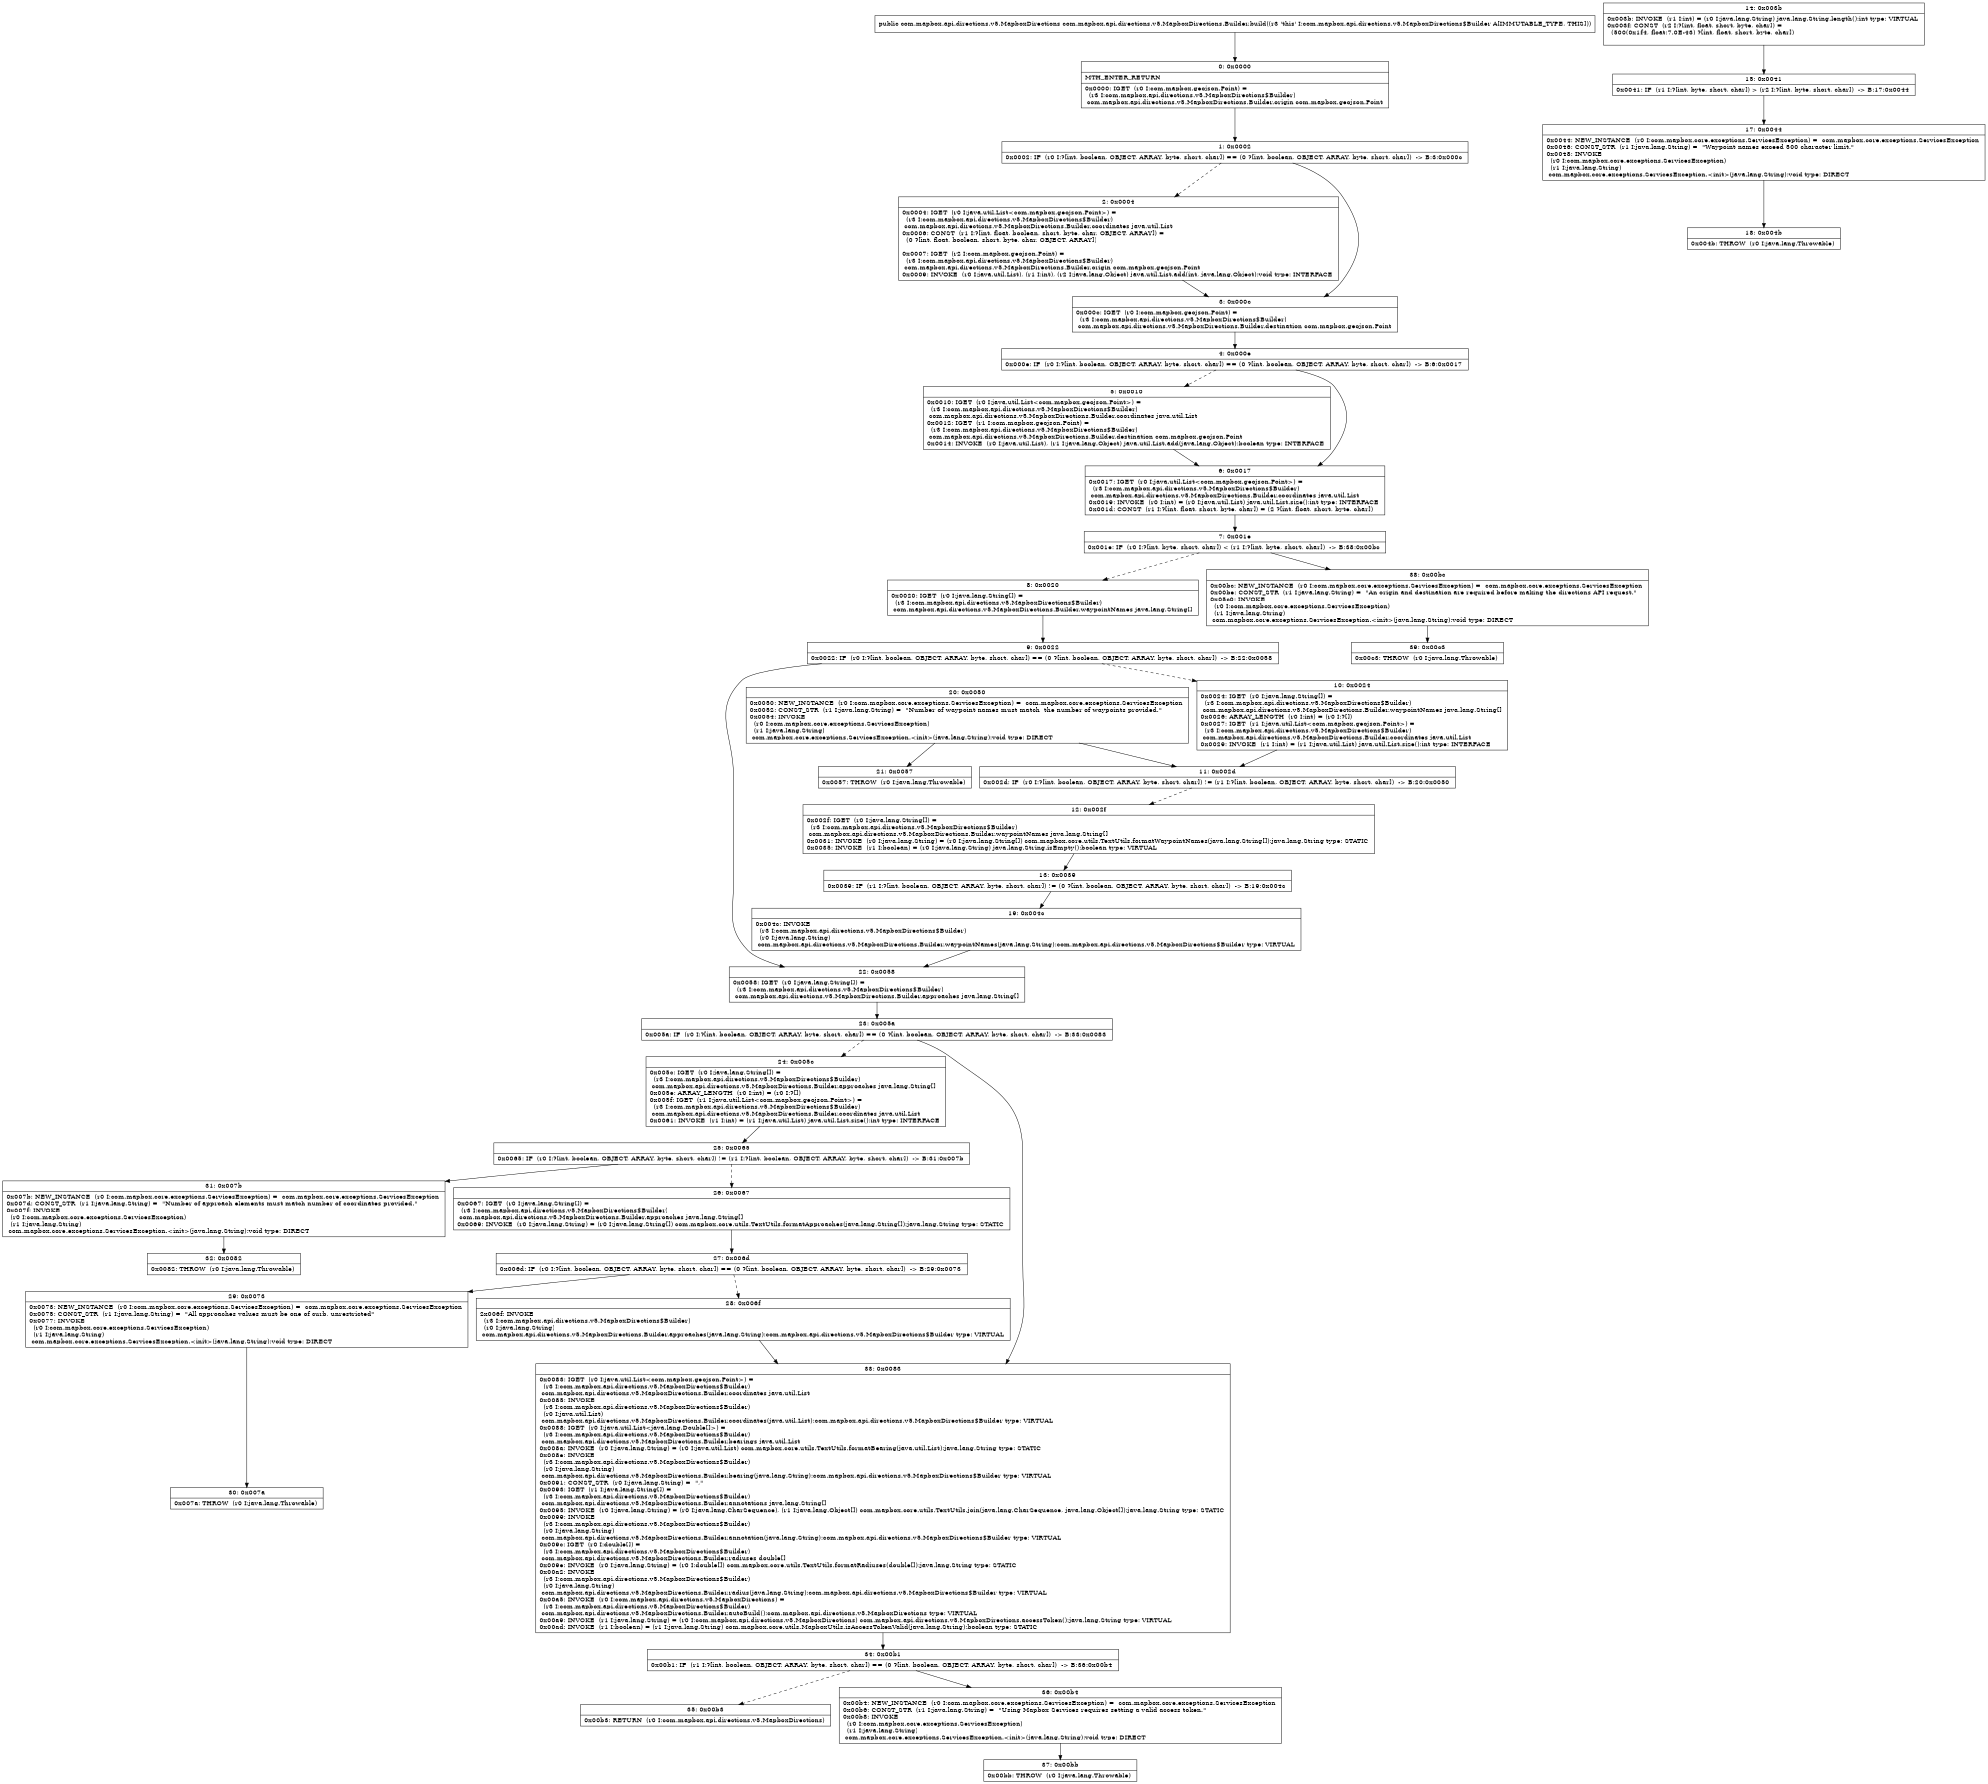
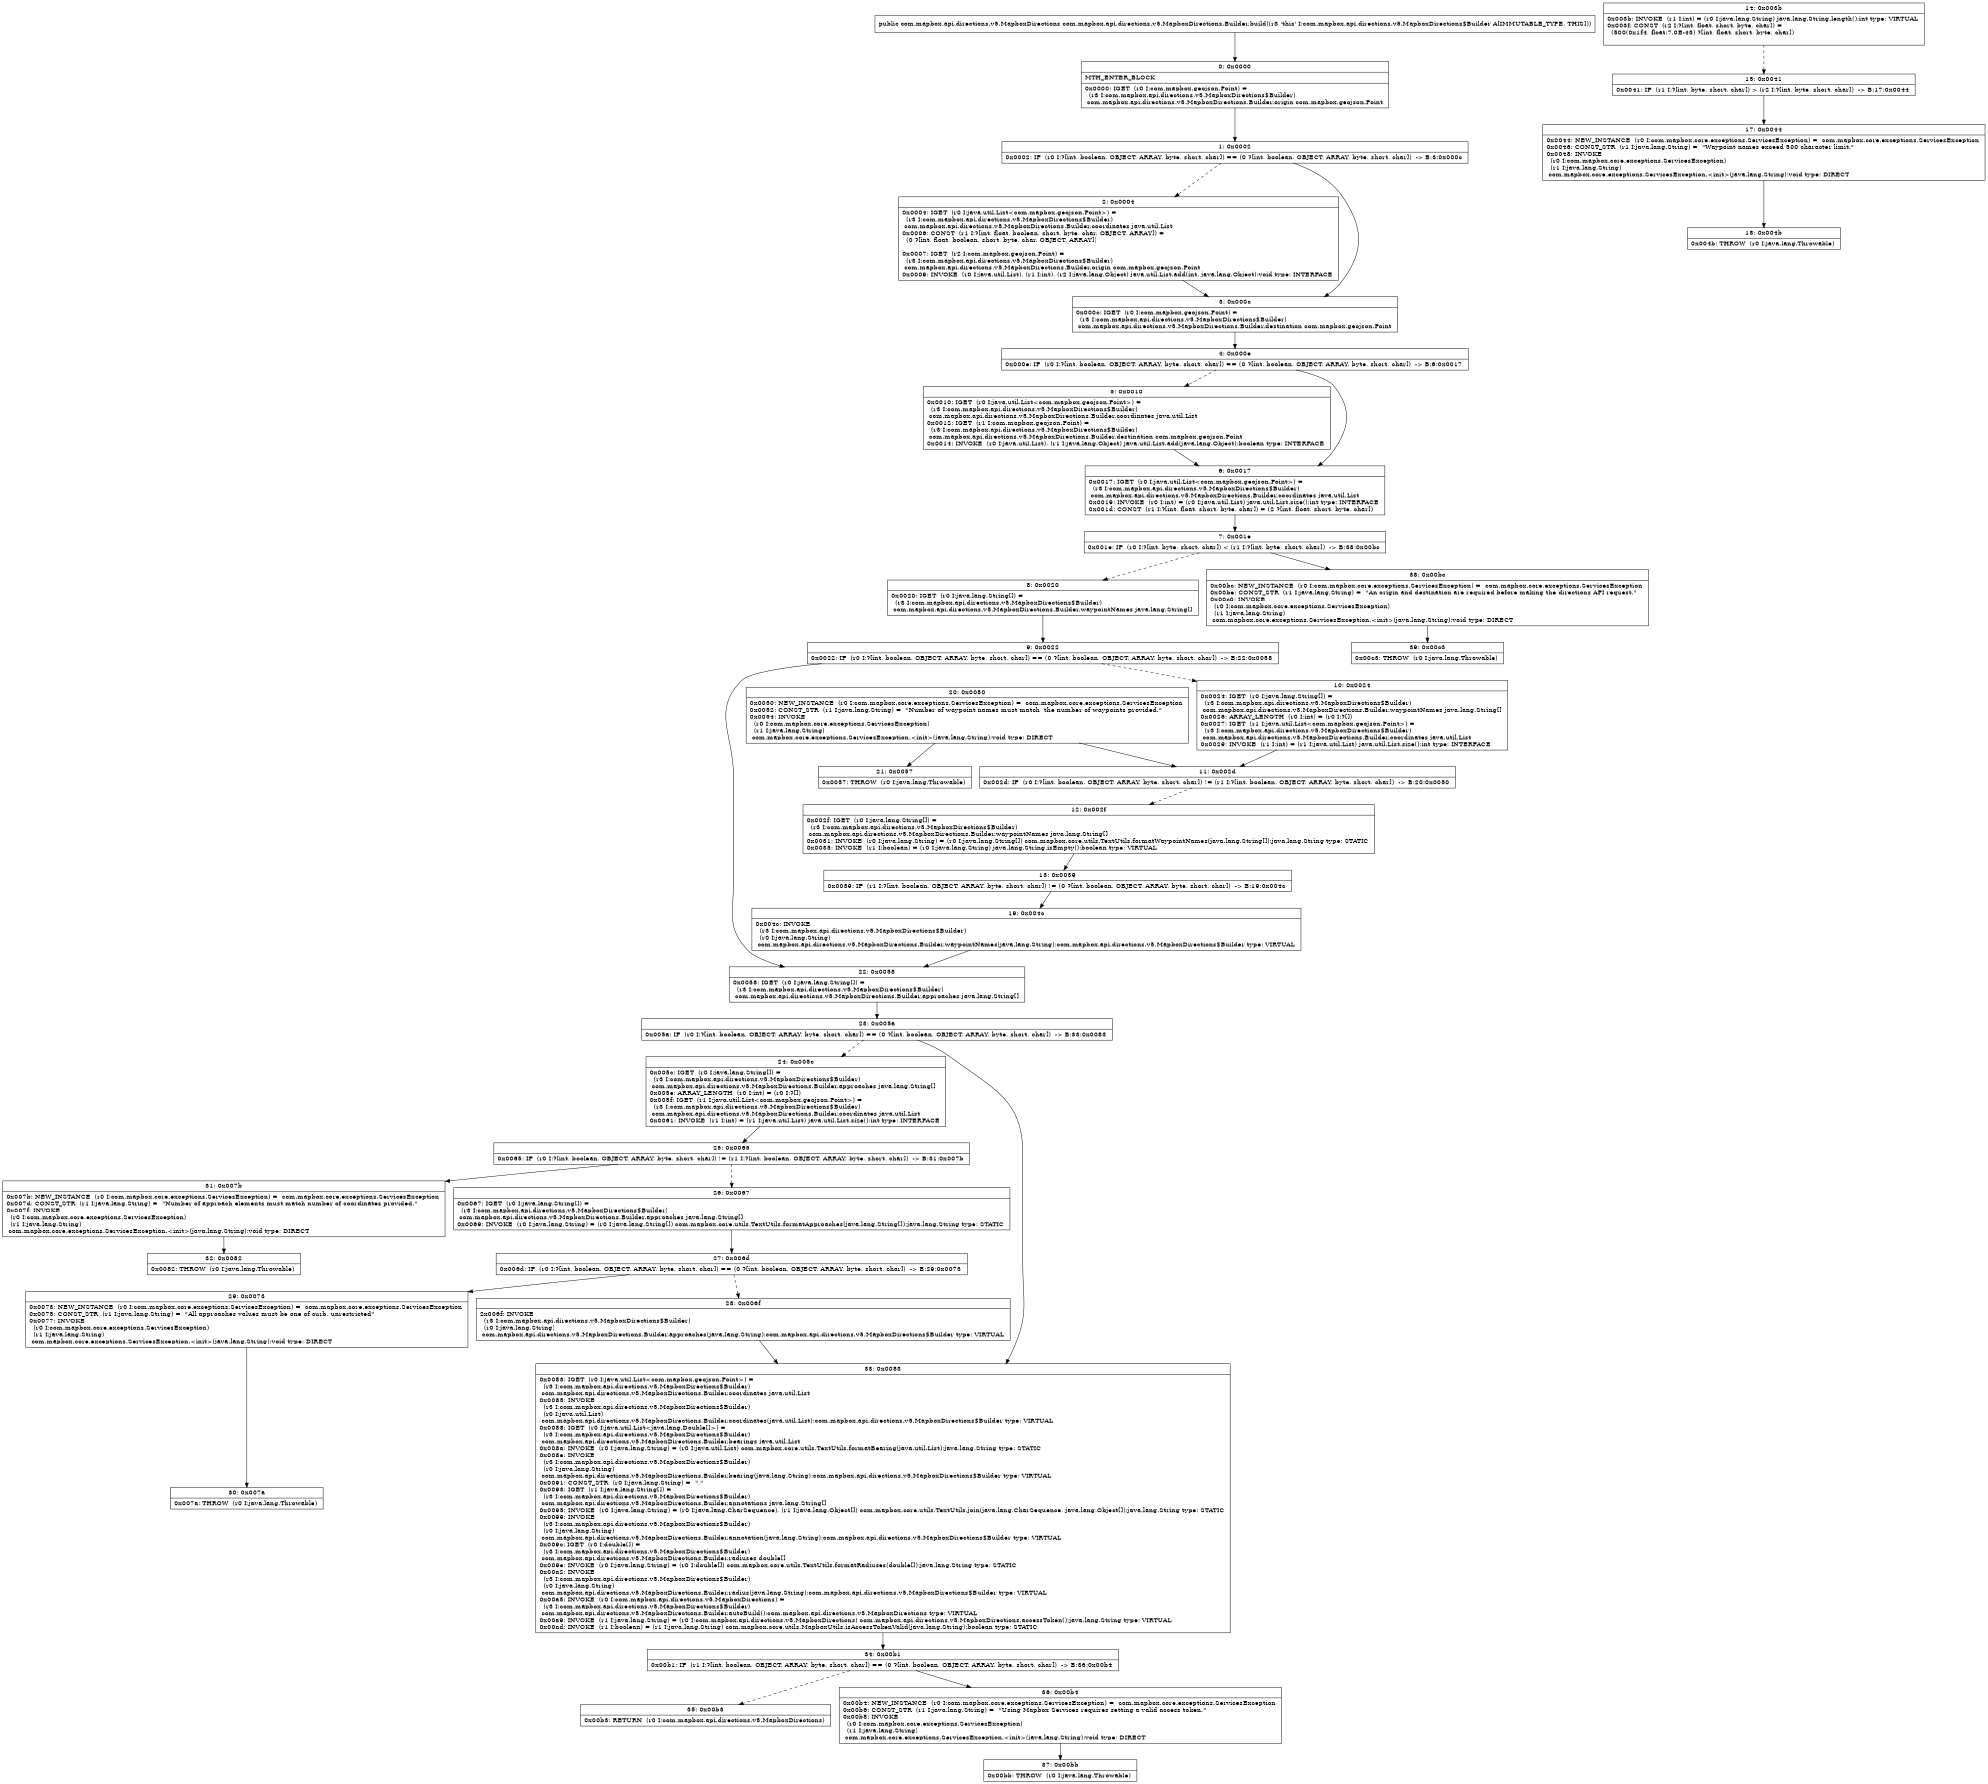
(1764, 57) -> (1764, 57)
(1123, 77) -> (1120, 77)
(1240, 600) -> (1240, 600)
